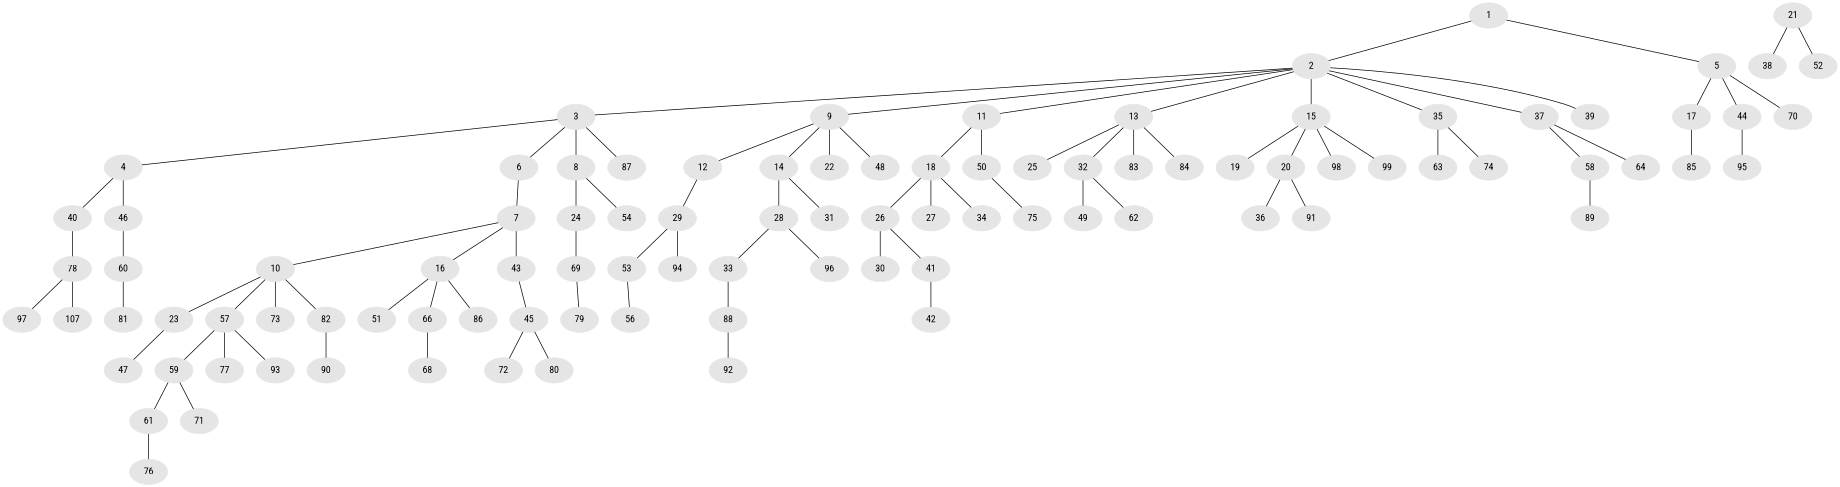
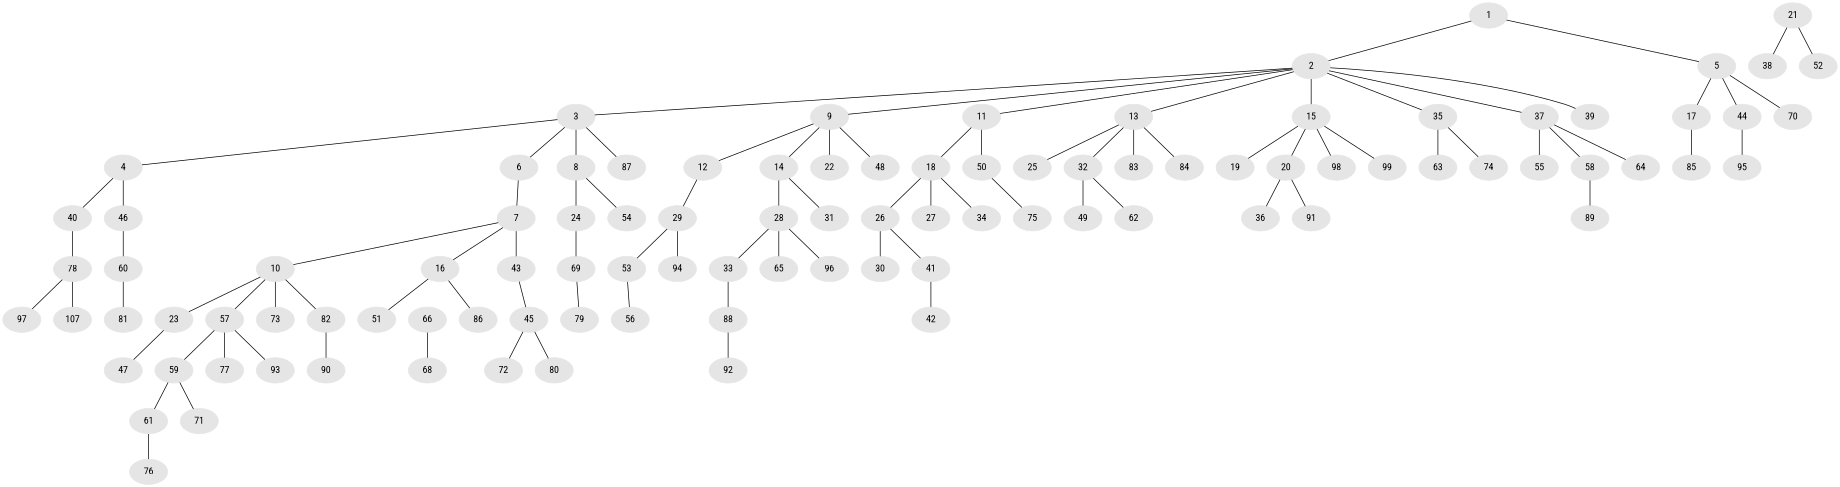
none -> (1539, 168)
none -> (779, 269)
(434, 294) -> none
